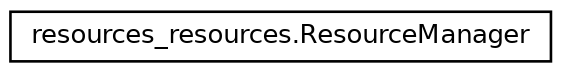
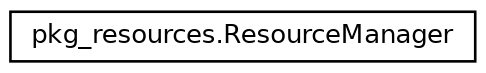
(281, 37) -> (243, 37)
